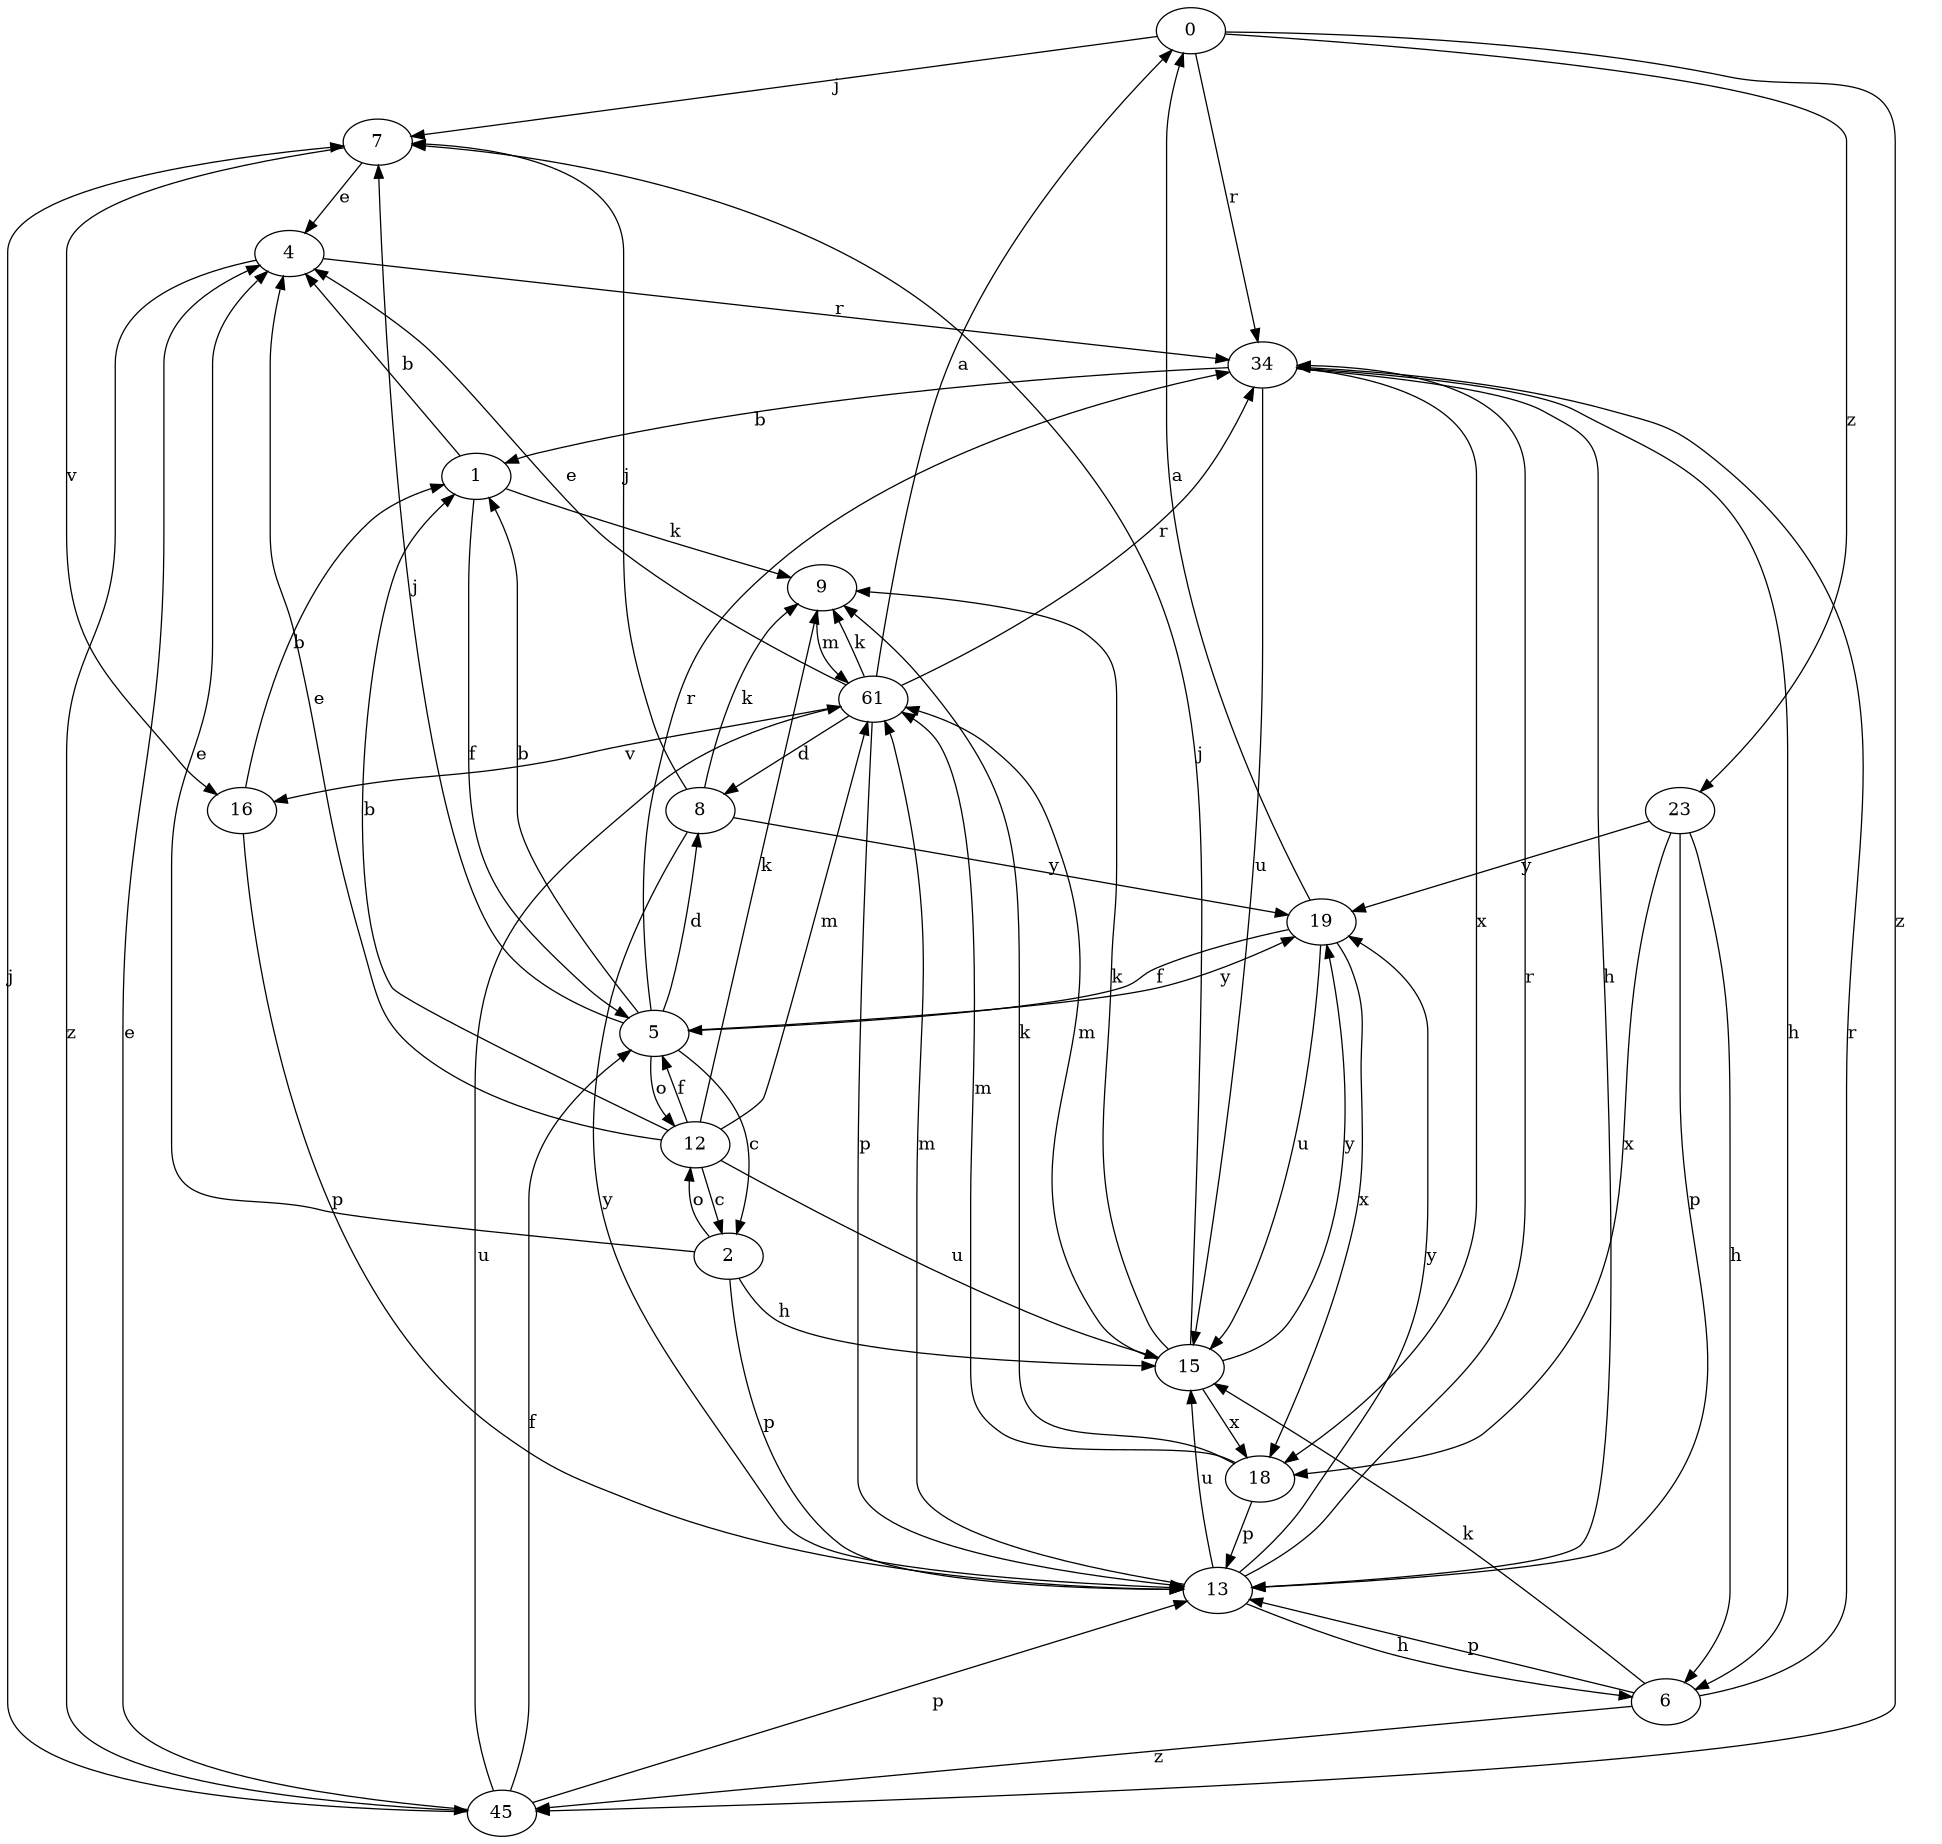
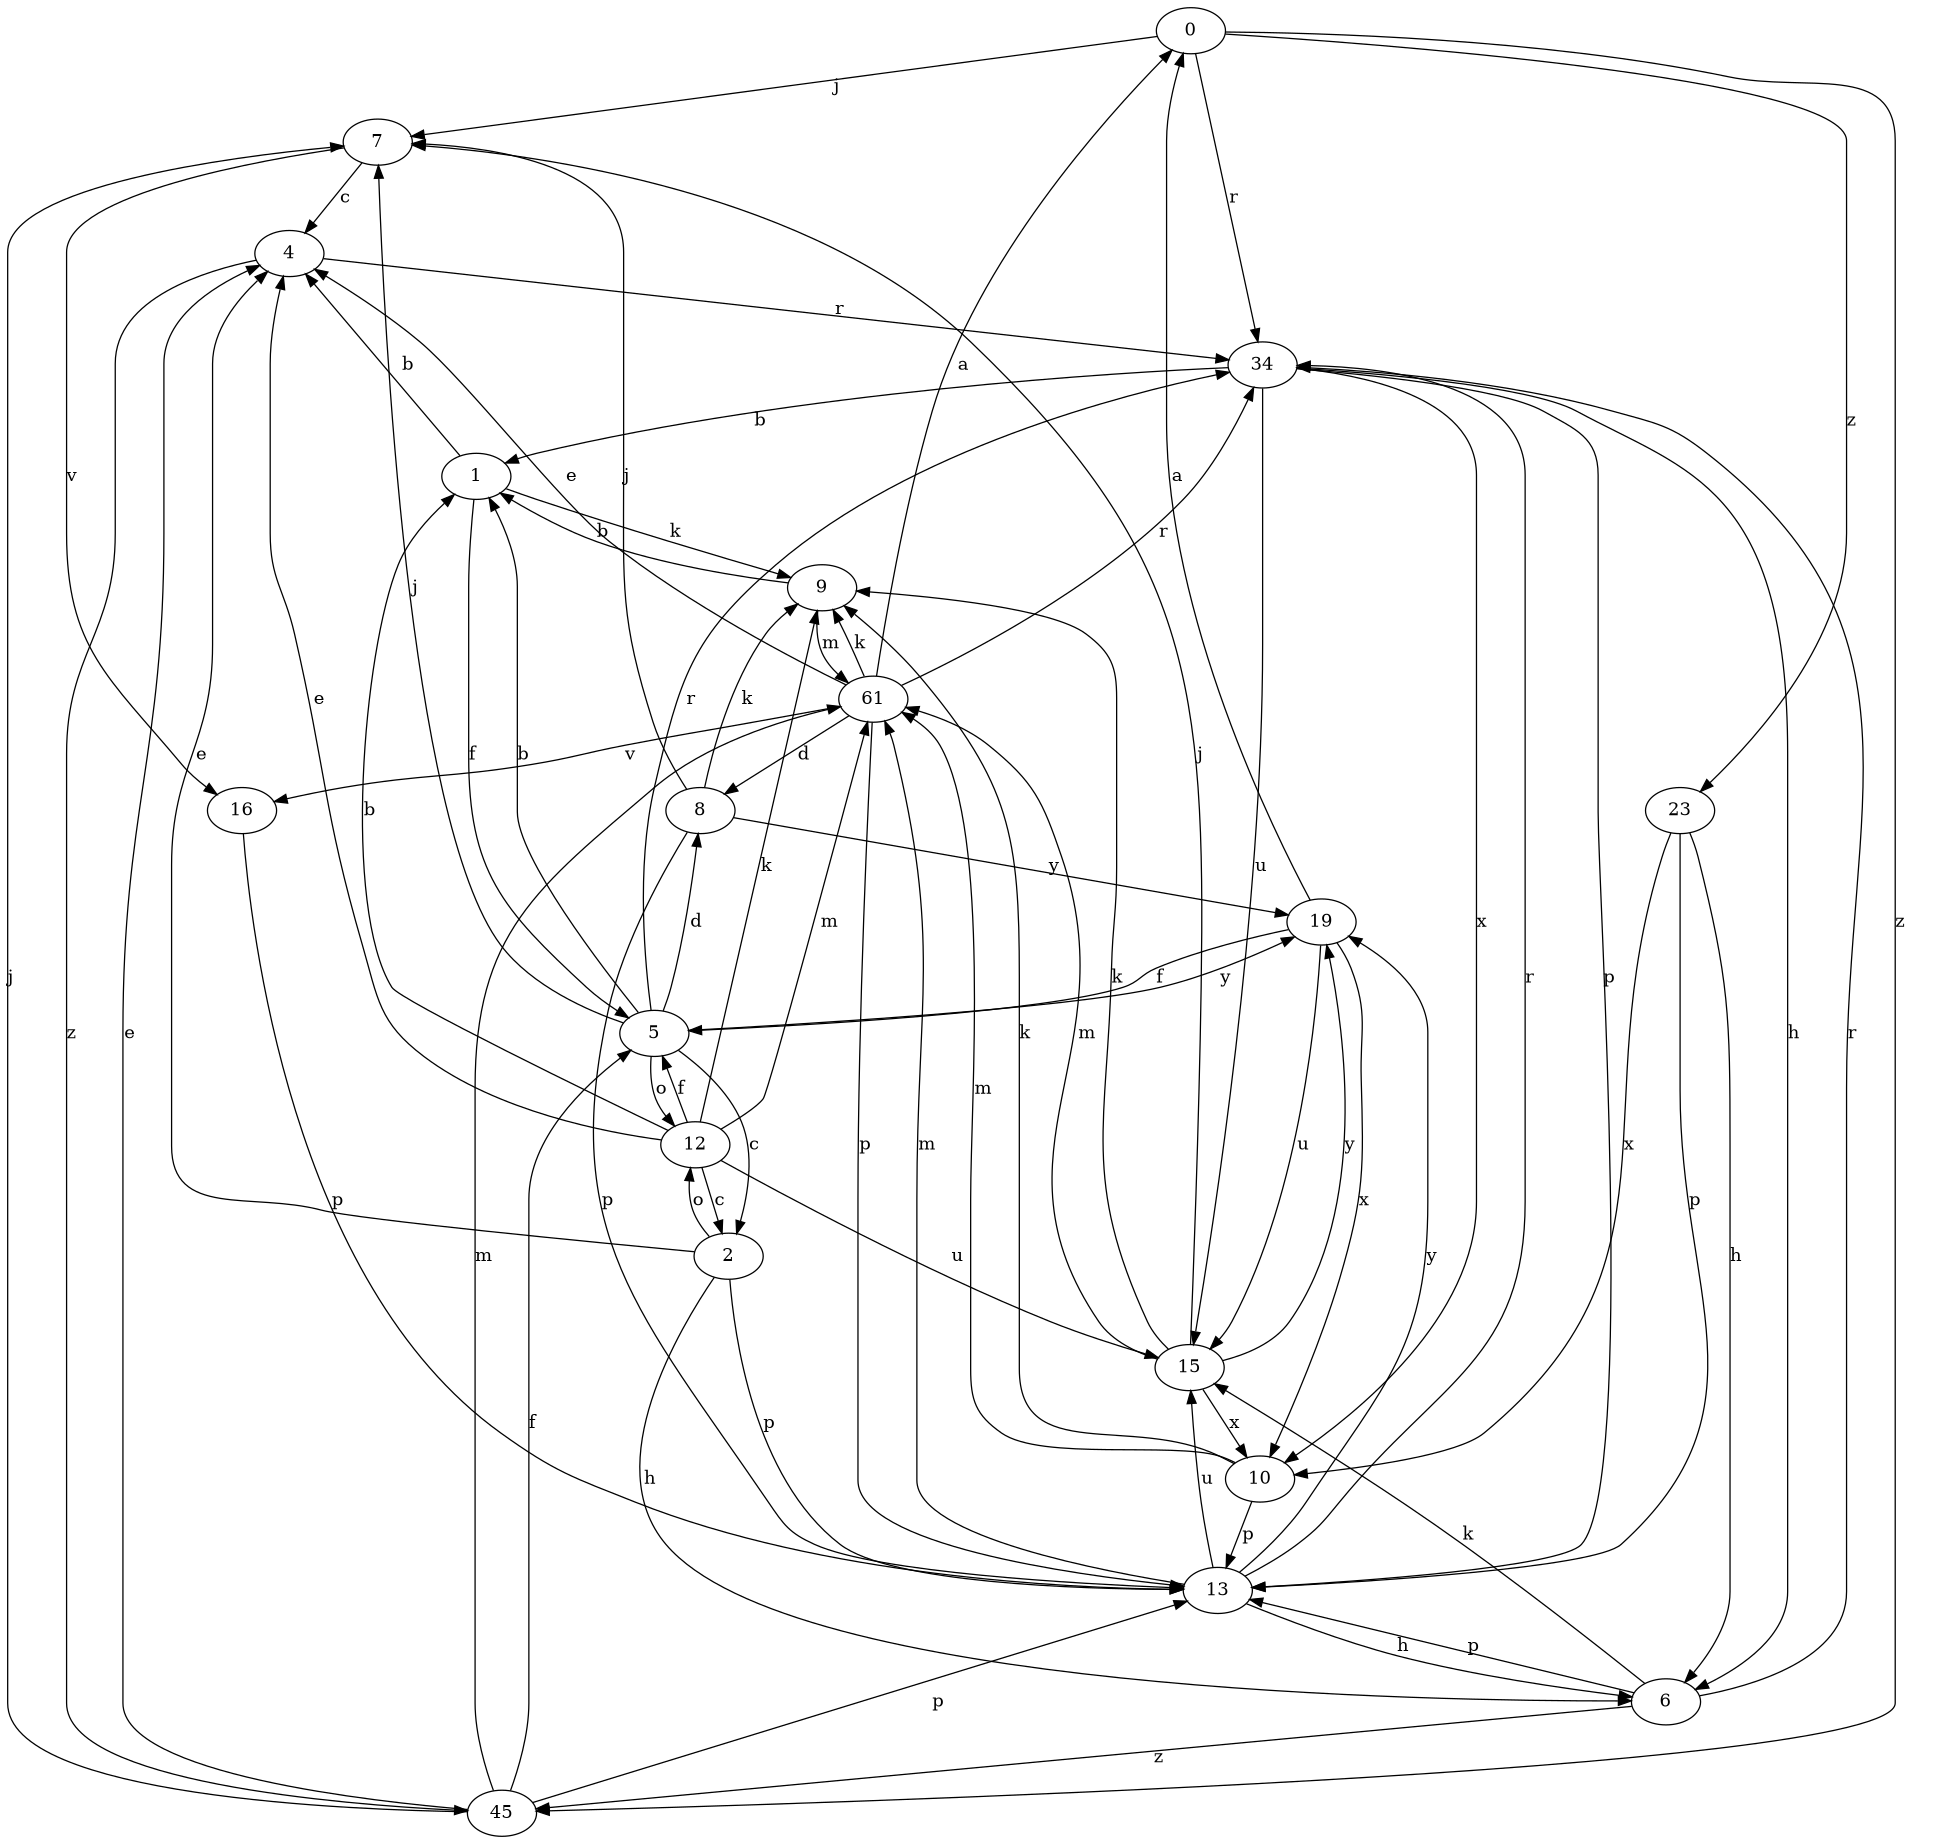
(345, 198) -> (345, 198)
(303, 613) -> (645, 556)
(1507, 864) -> none
(1610, 978) -> (1610, 978)
(608, 1201) -> (608, 1201)
(484, 1256) -> (484, 1256)
(929, 1354) -> (954, 1655)
(1260, 1479) -> (1260, 1479)
